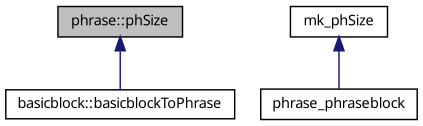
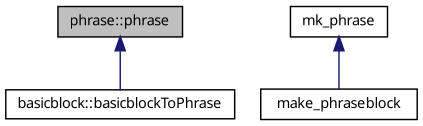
(120, 22) -> (120, 22)
(339, 22) -> (339, 22)
(339, 104) -> (339, 104)
